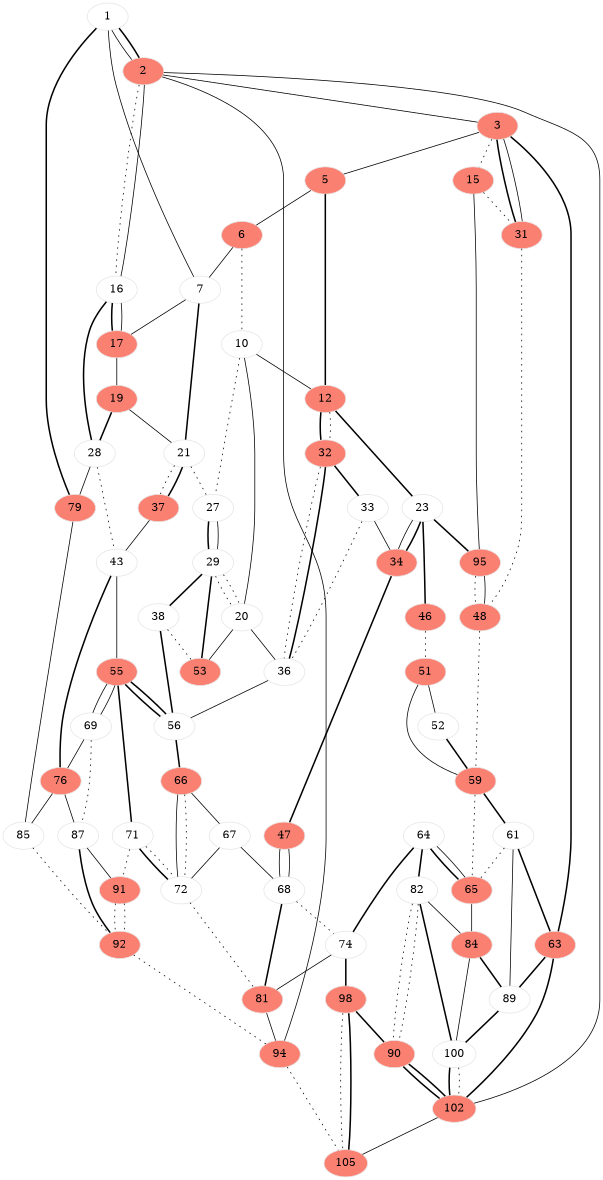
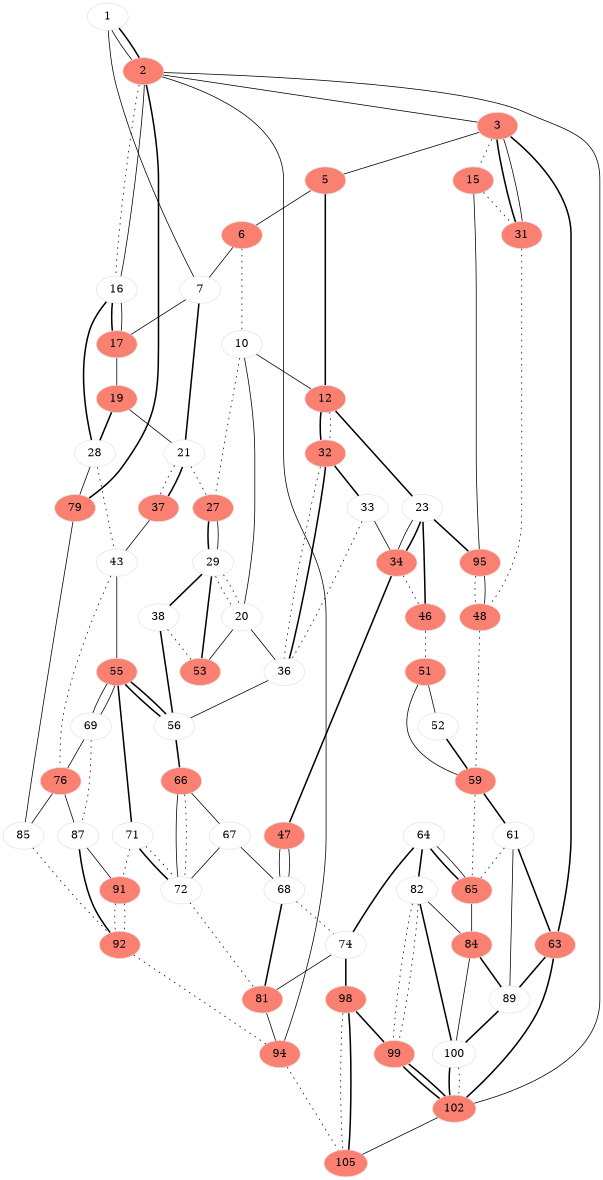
(46, 256) -> (158, 302)
(213, 508) -> (213, 508)
none -> (411, 590)
(75, 669) -> (75, 669)
(394, 1054) -> (394, 1054)
